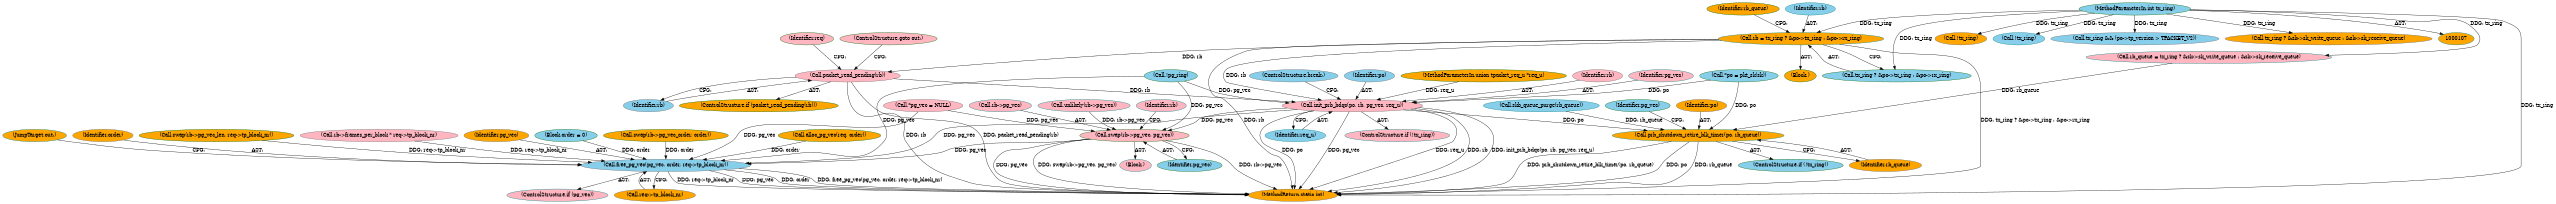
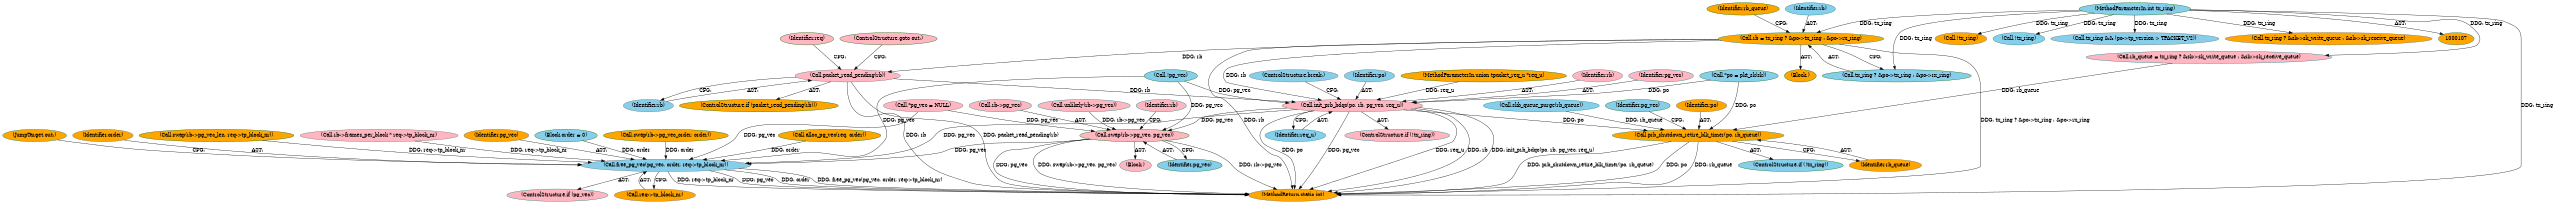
(1171, 76) -> (1171, 76)
